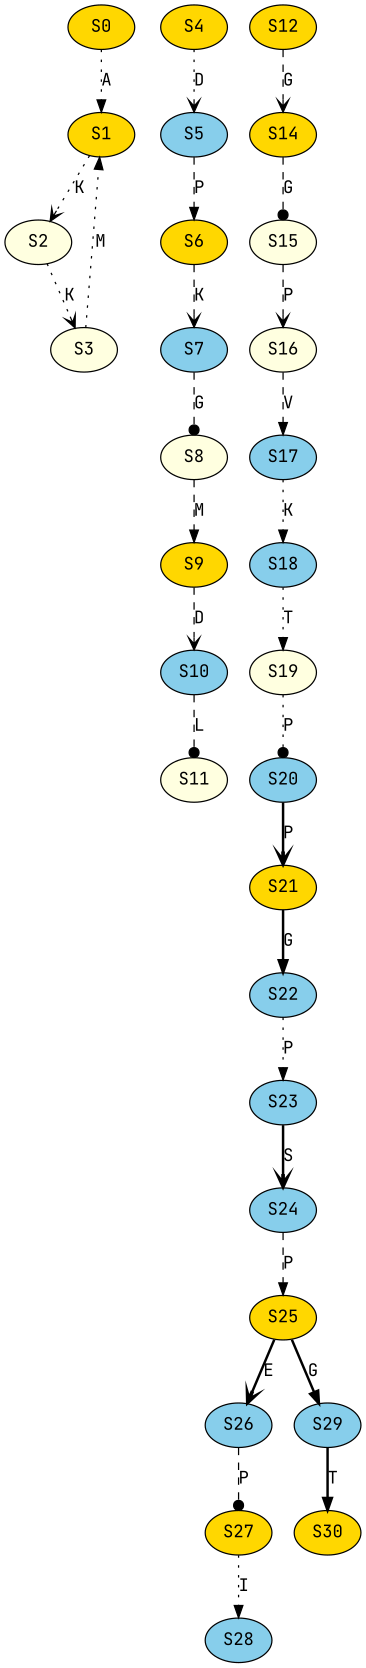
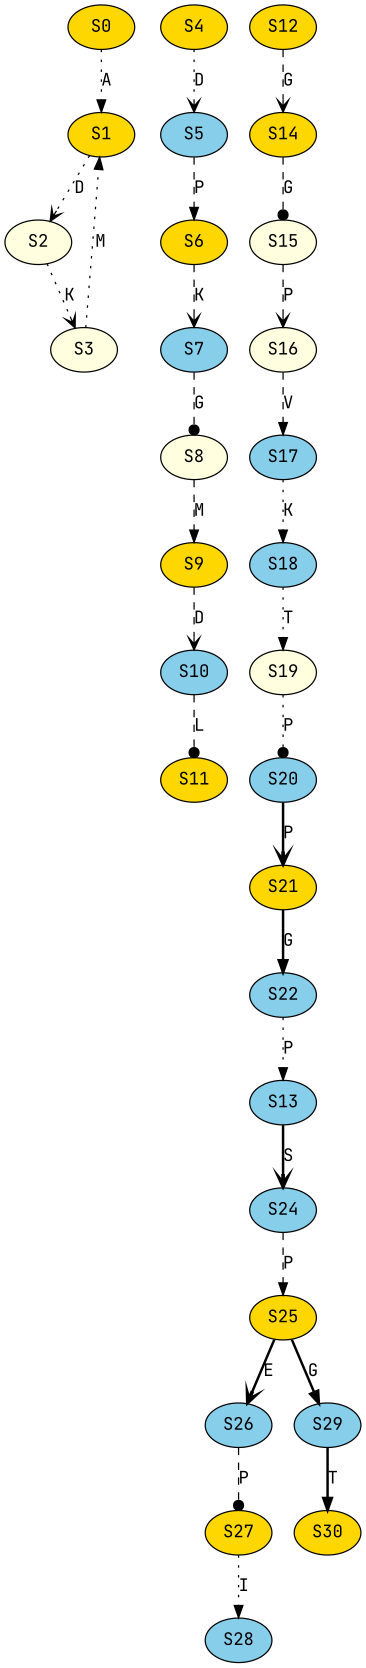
(80, 189) -> (80, 189)
(194, 780) -> (194, 780)
(283, 1103) -> (283, 1103)
